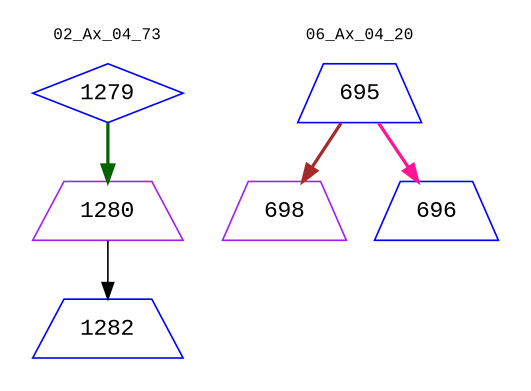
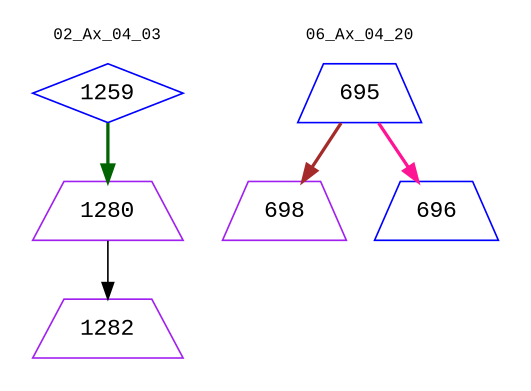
(108, 35) -> (108, 35)
(108, 93) -> (108, 93)
(108, 329) -> (108, 329)
